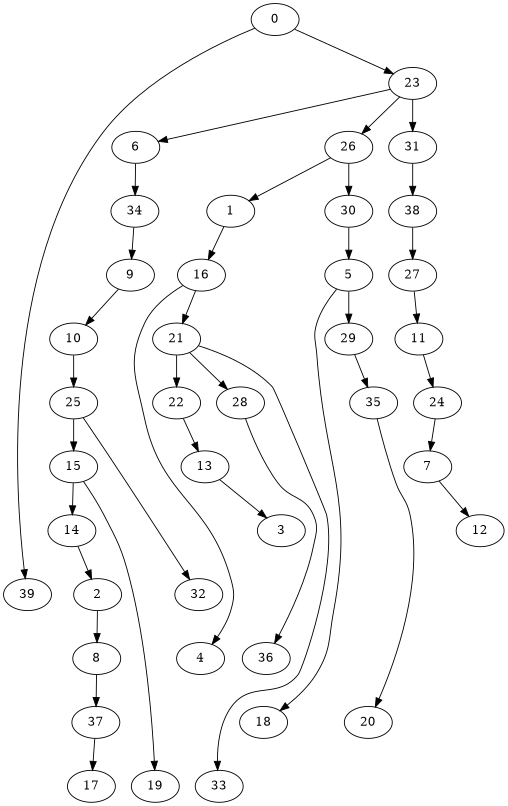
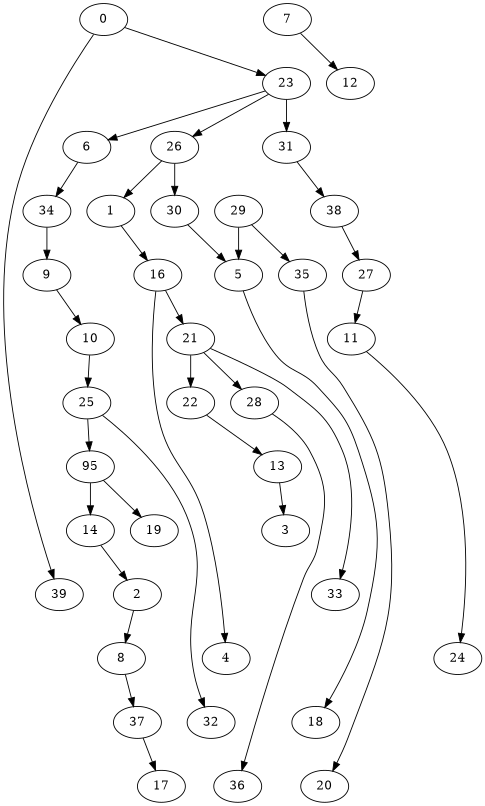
(349, 303) -> (239, 239)
(433, 430) -> none
(74, 467) -> (90, 467)
